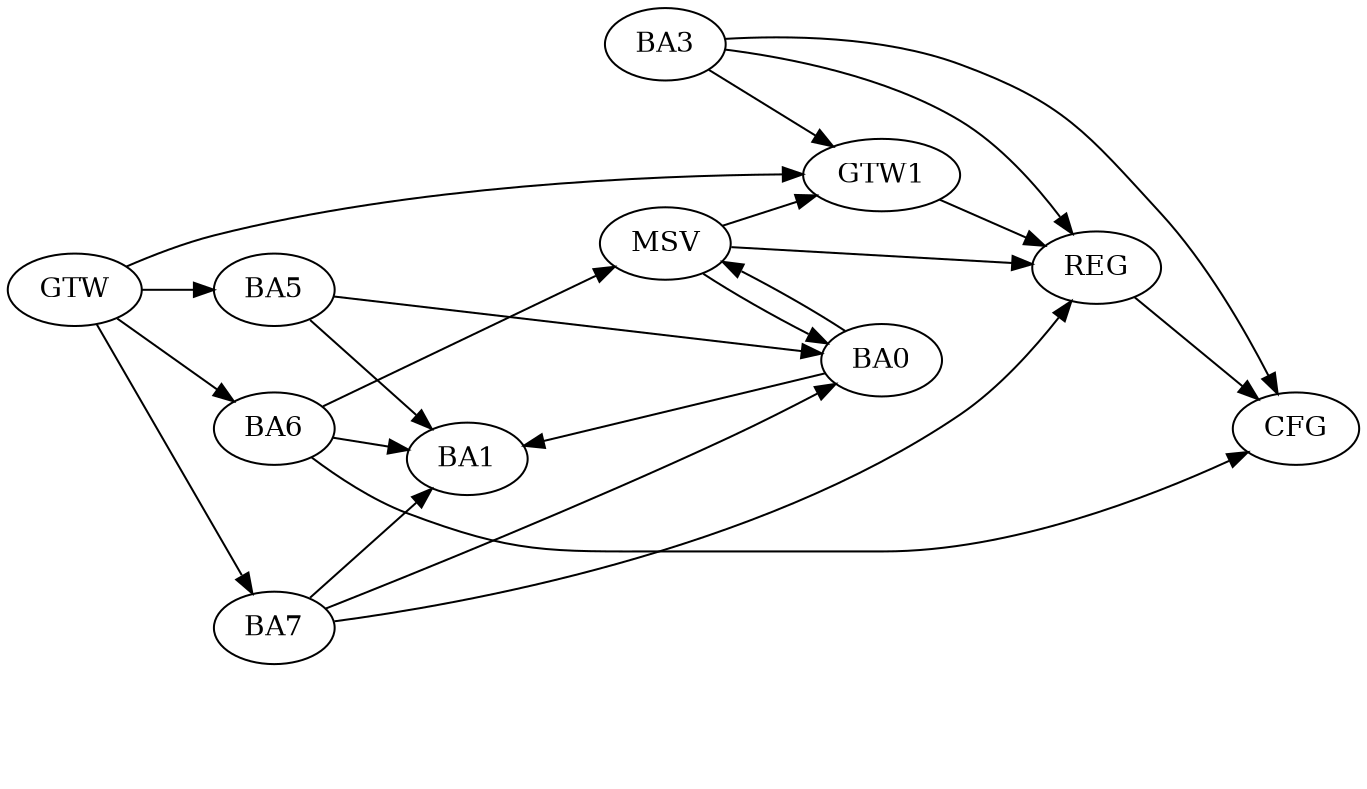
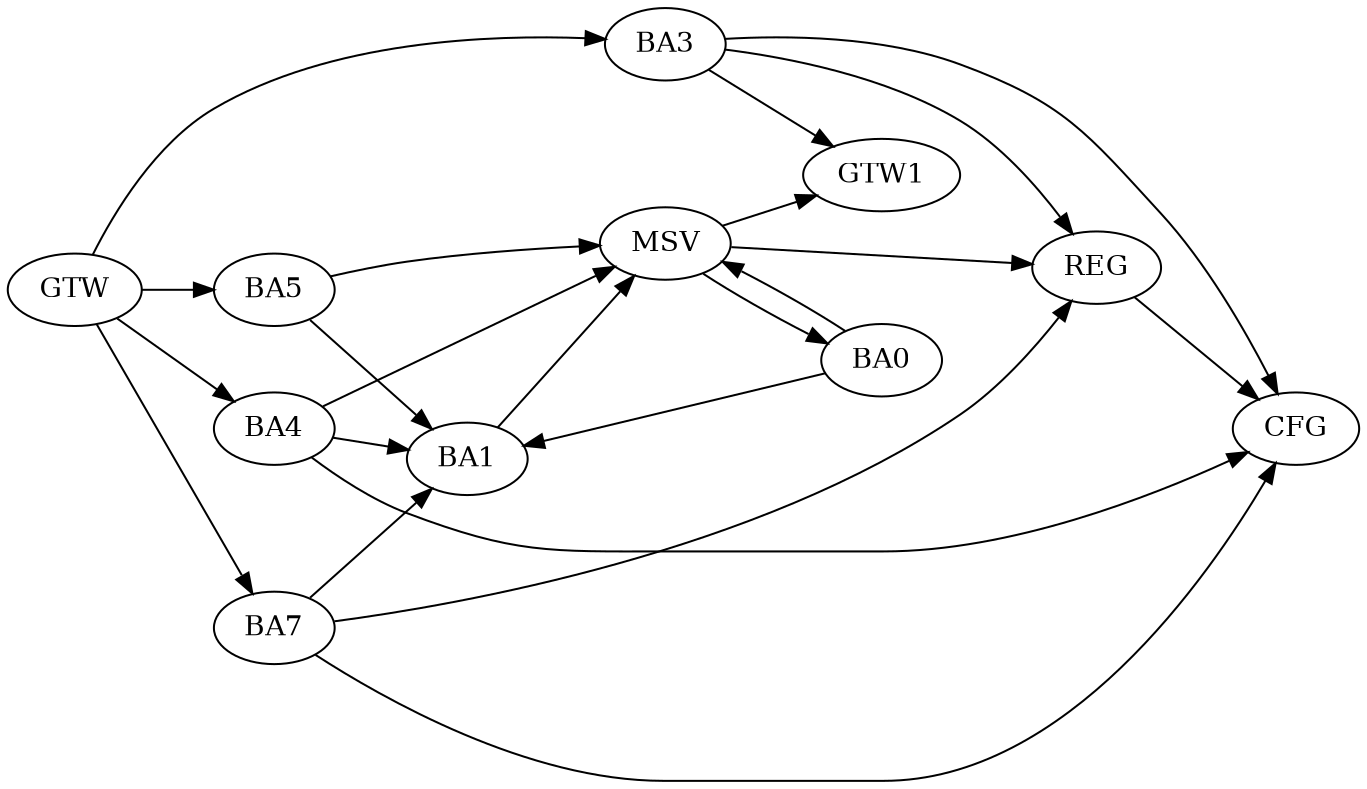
(450, 194) -> (301, 71)
(983, 219) -> none
(568, 324) -> (454, 256)
none -> (559, 359)
(274, 429) -> (274, 429)
(574, 506) -> (839, 781)
